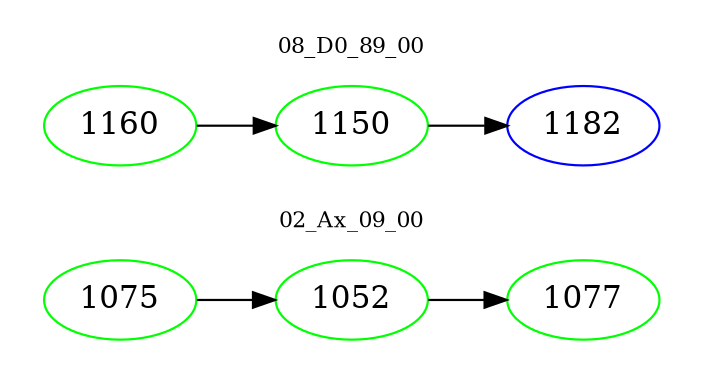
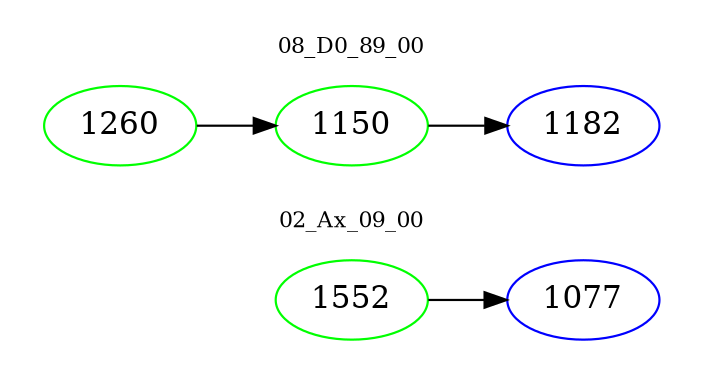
(120, 126) -> (120, 126)
(120, 300) -> none
(352, 300) -> (352, 300)
(583, 300) -> (583, 300)
